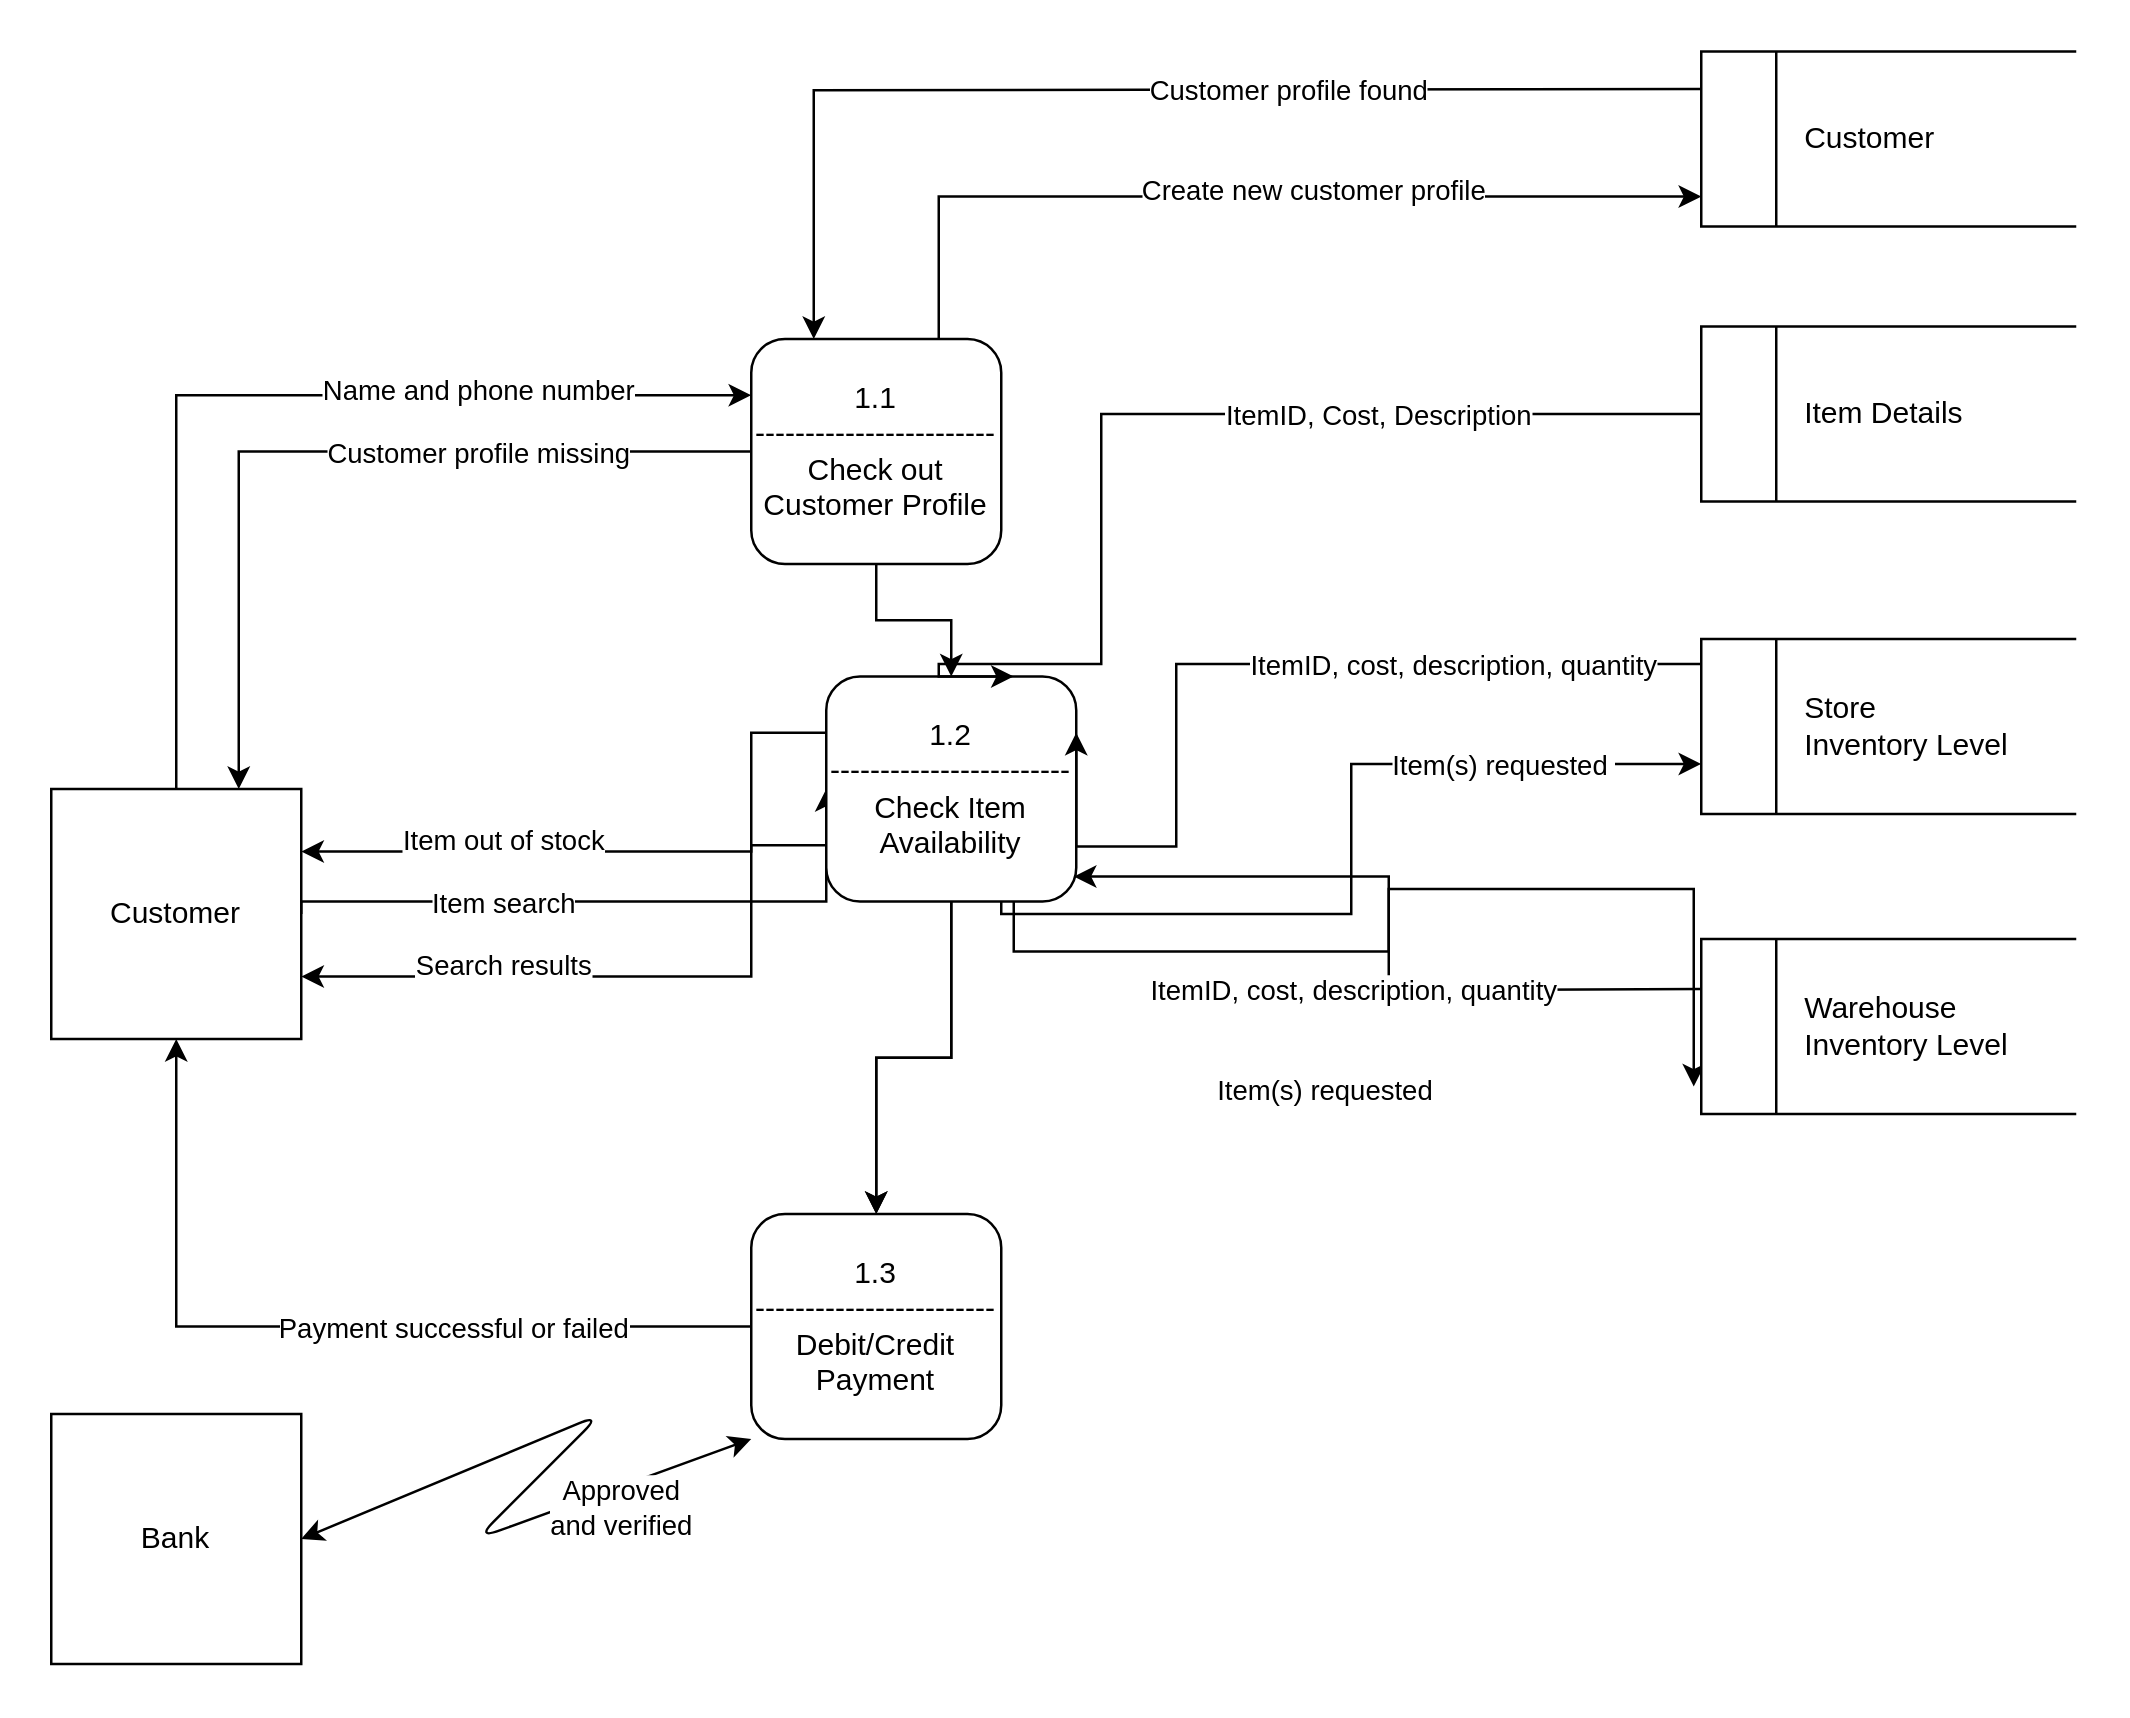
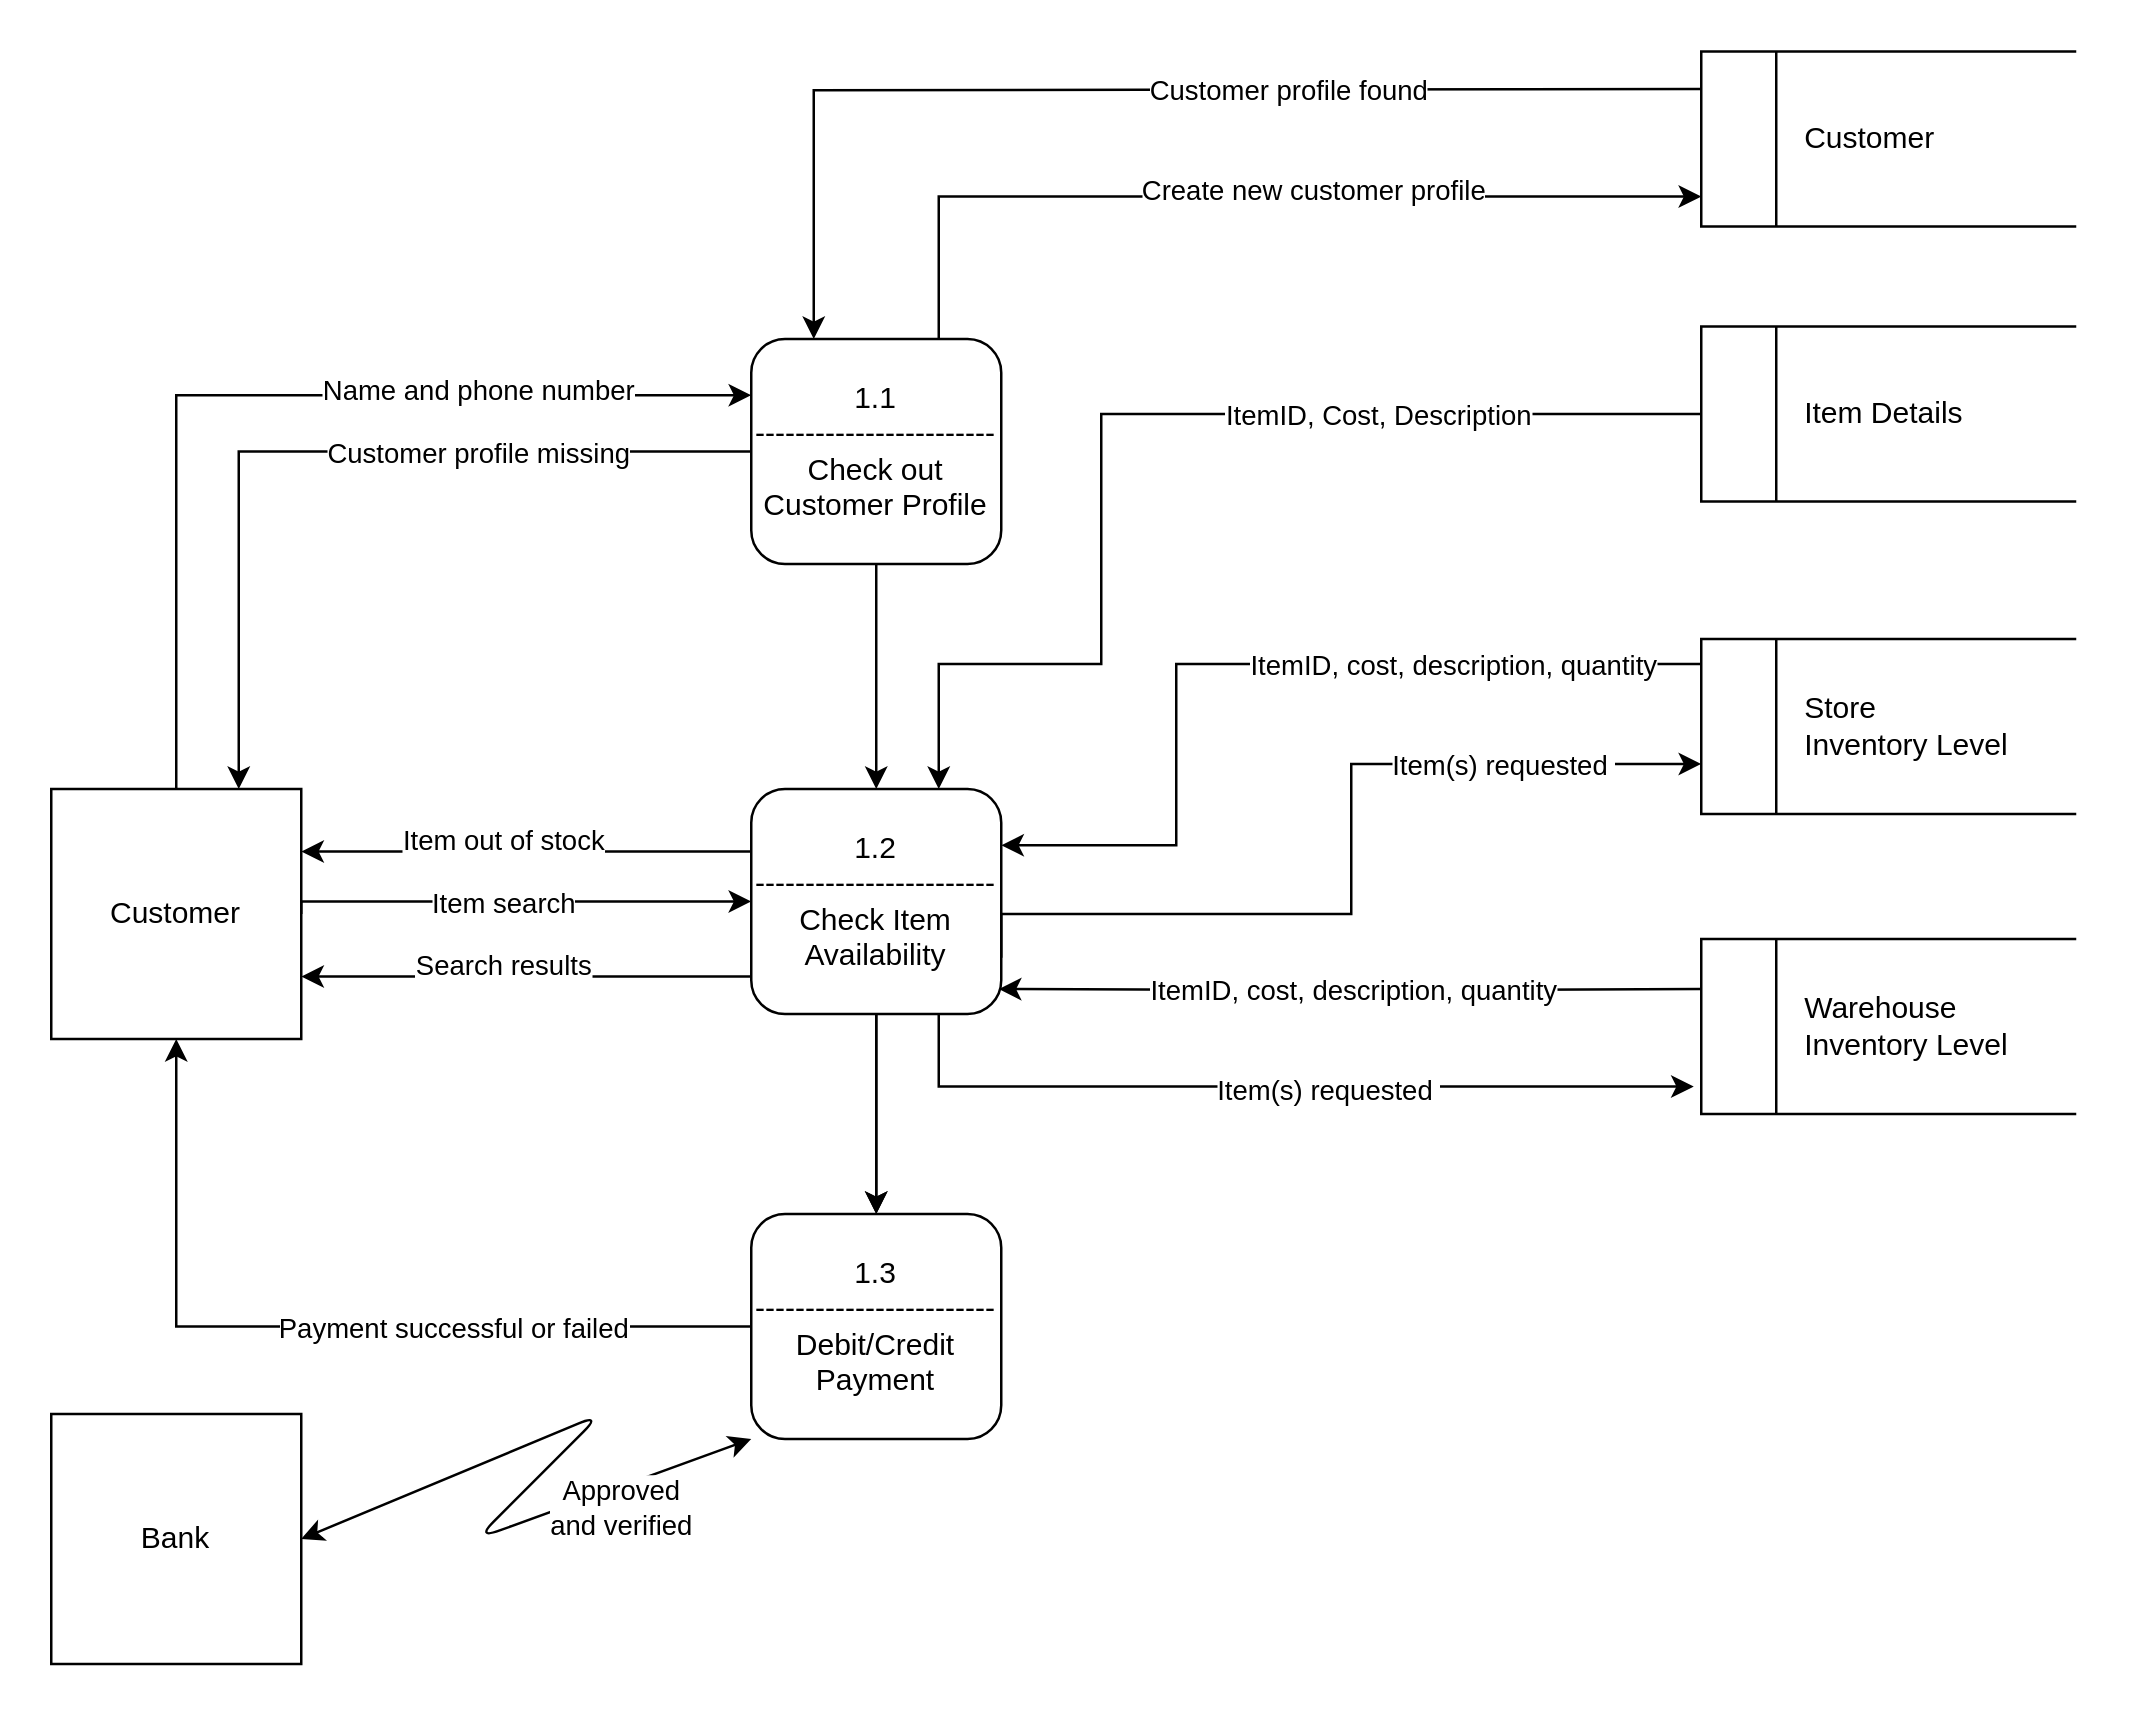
(951, 789) -> (876, 901)
